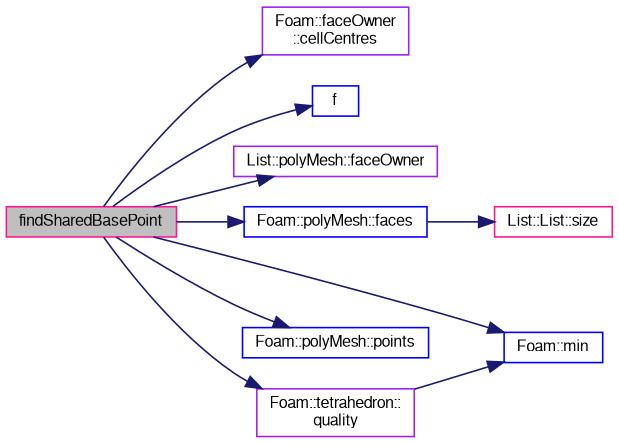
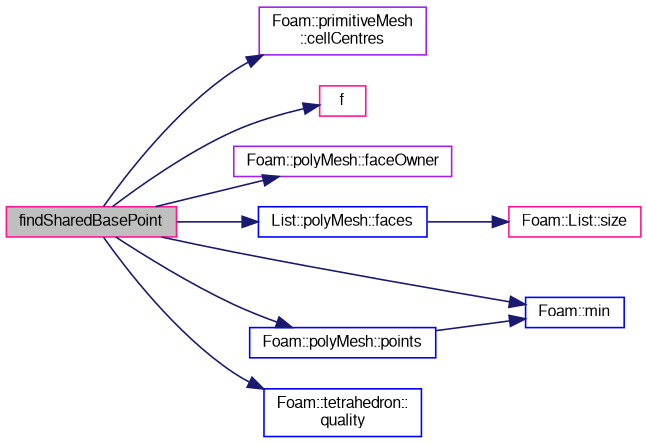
(336, 31) -> (343, 31)
(336, 101) -> (343, 101)
(336, 161) -> (343, 161)
(336, 222) -> (343, 222)
(553, 222) -> (575, 222)
(452, 378) -> (473, 326)
(336, 413) -> (343, 413)
